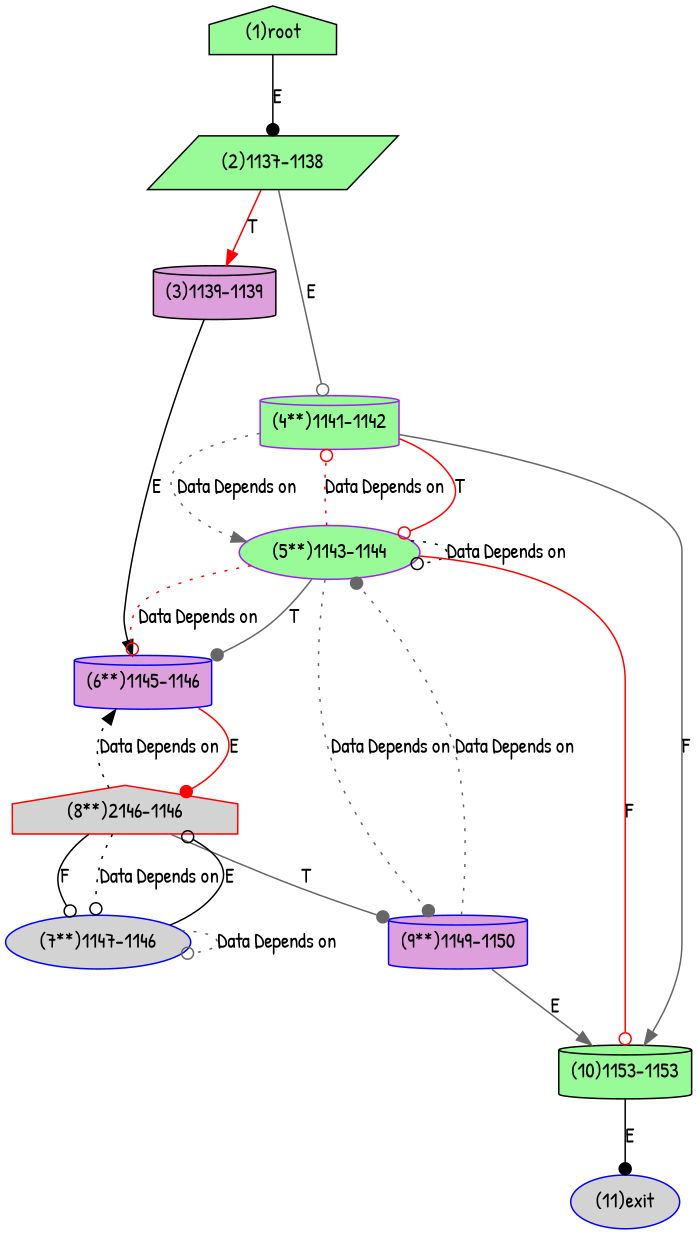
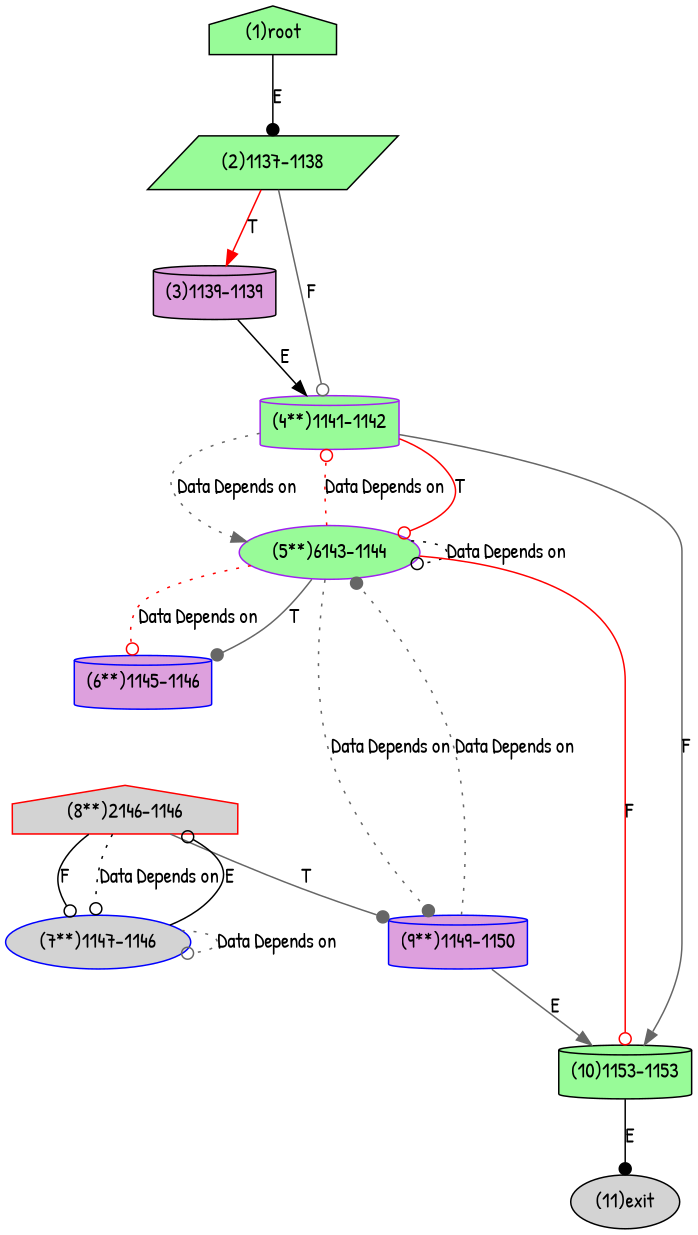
(312, 293) -> (312, 293)
(151, 478) -> (267, 352)
(330, 552) -> (330, 552)
(228, 750) -> none
(98, 755) -> none
(625, 1202) -> (625, 1202)
